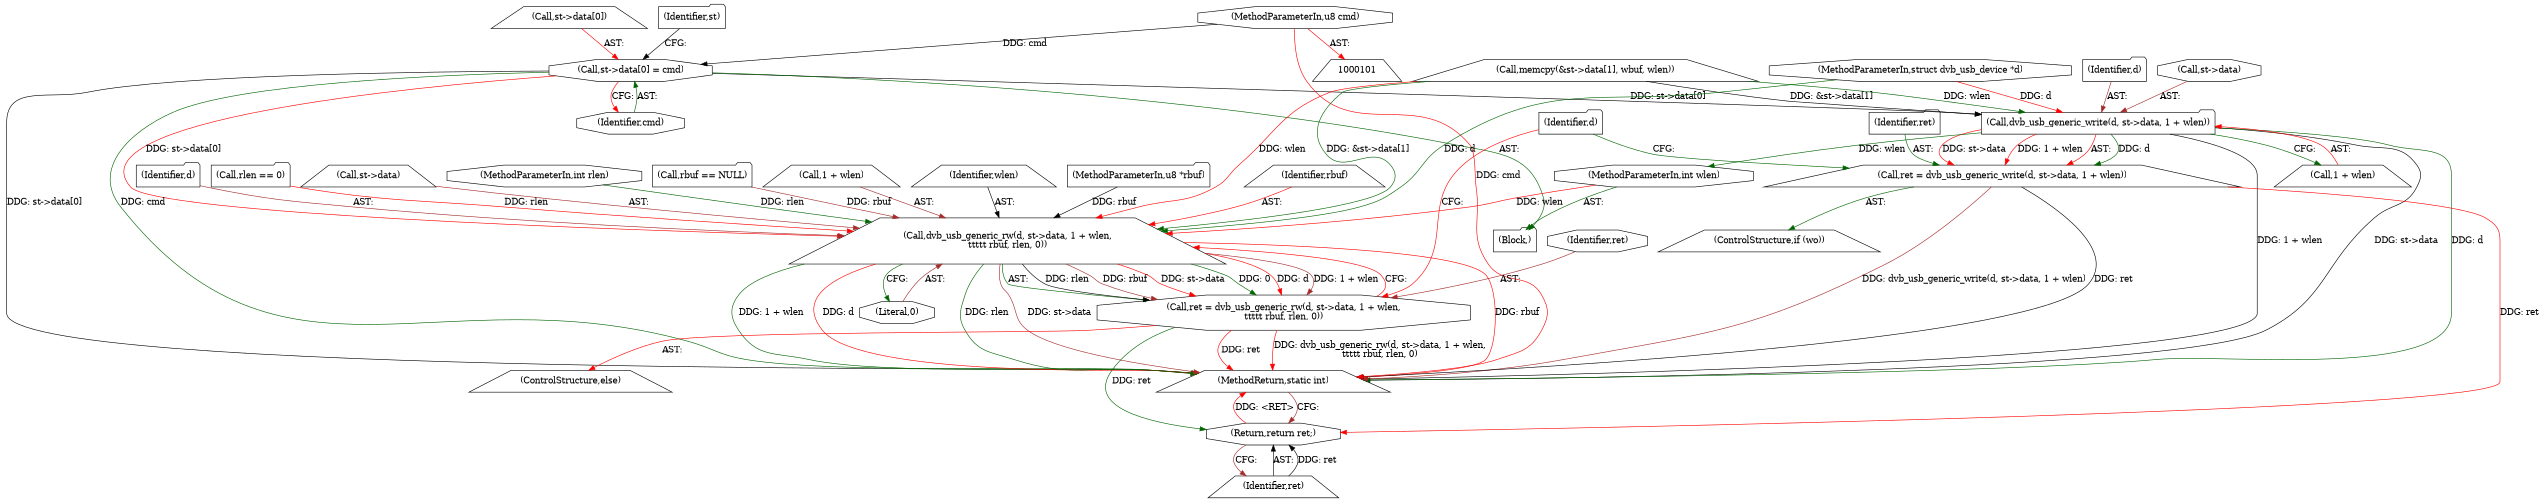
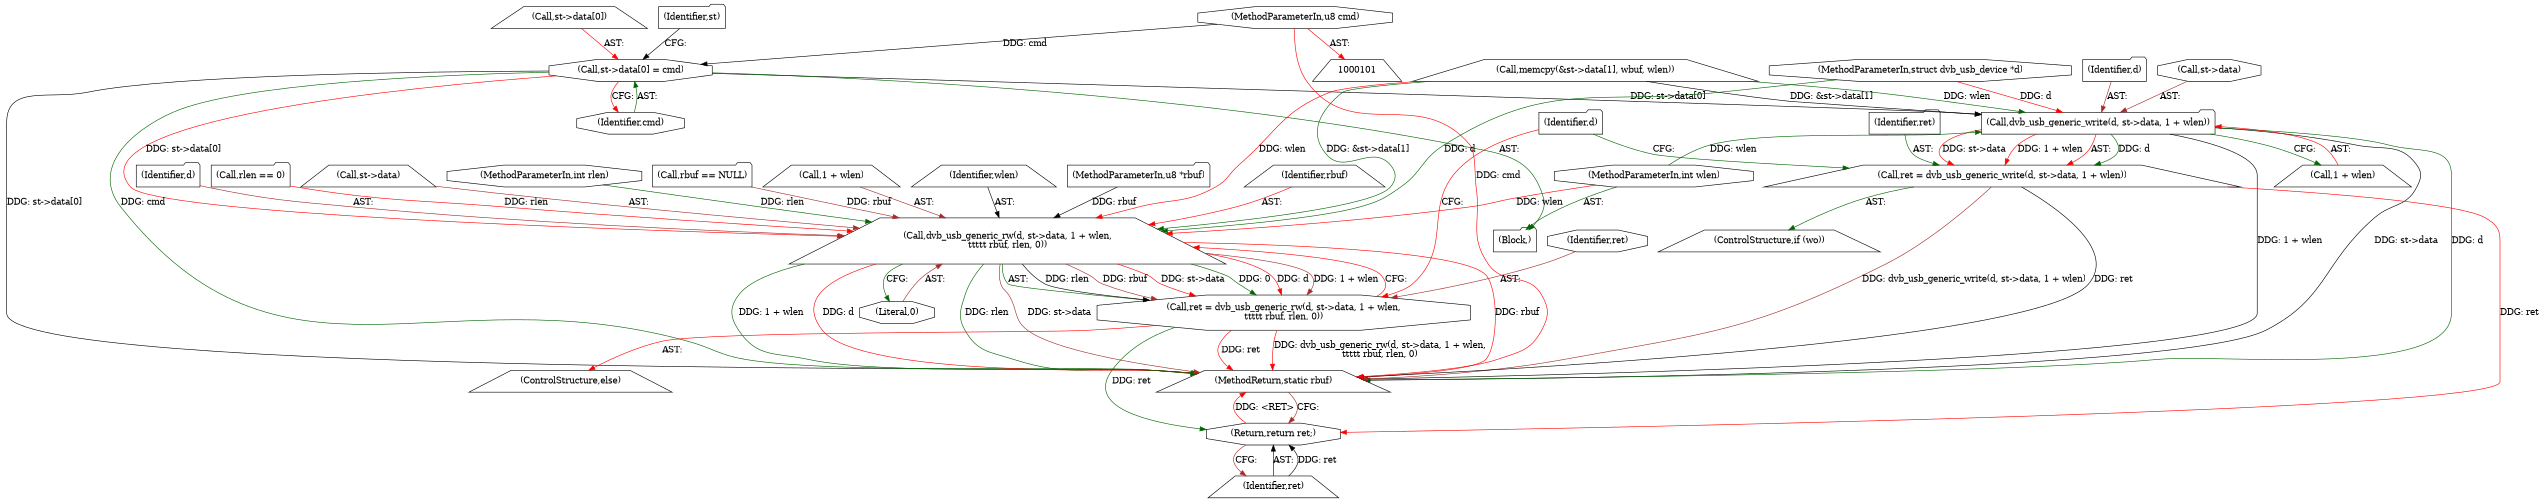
(1847, 146) -> (1819, 136)
(1273, 381) -> (1273, 381)
